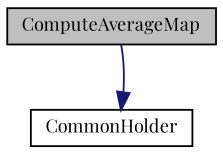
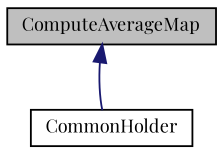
(124, 68) -> (100, 86)
